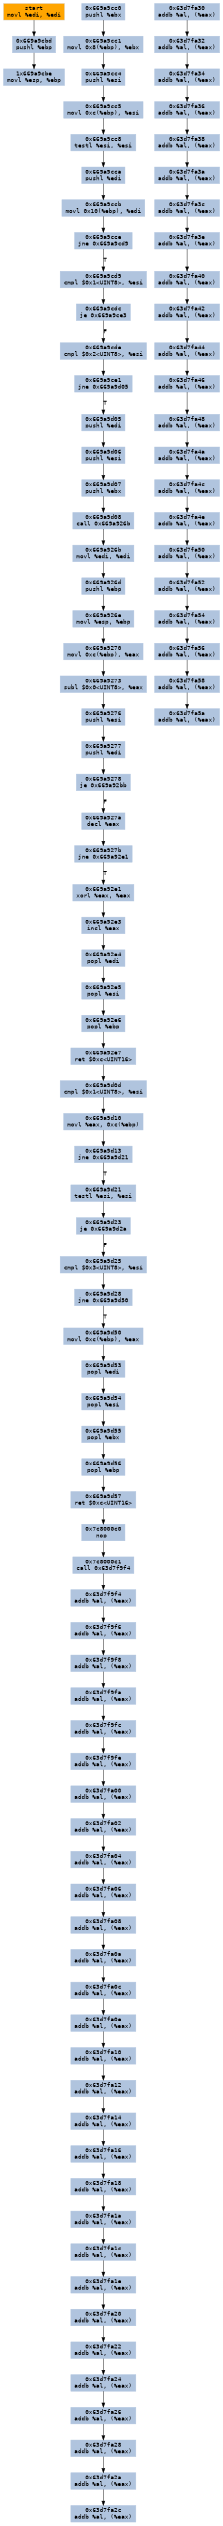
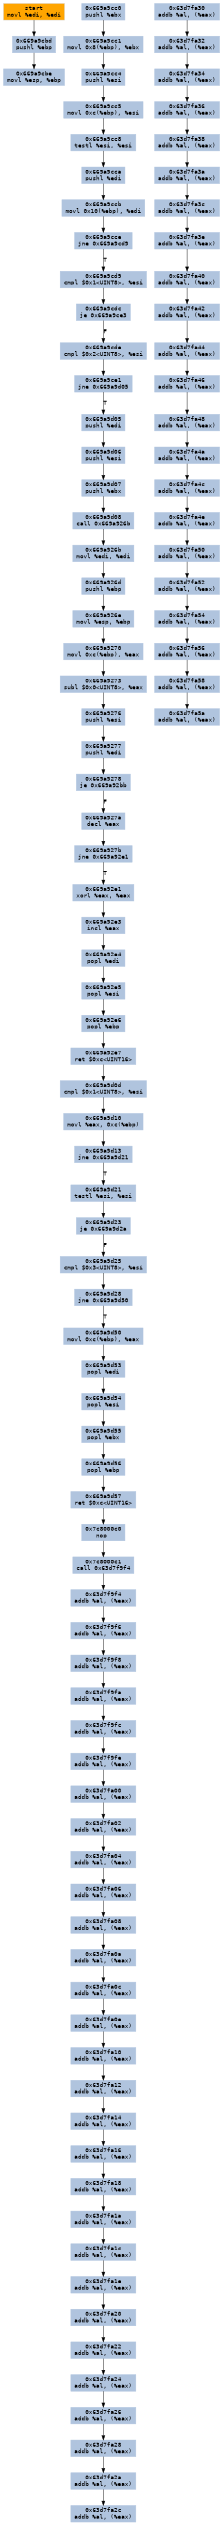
(34, 77) -> (34, 77)
